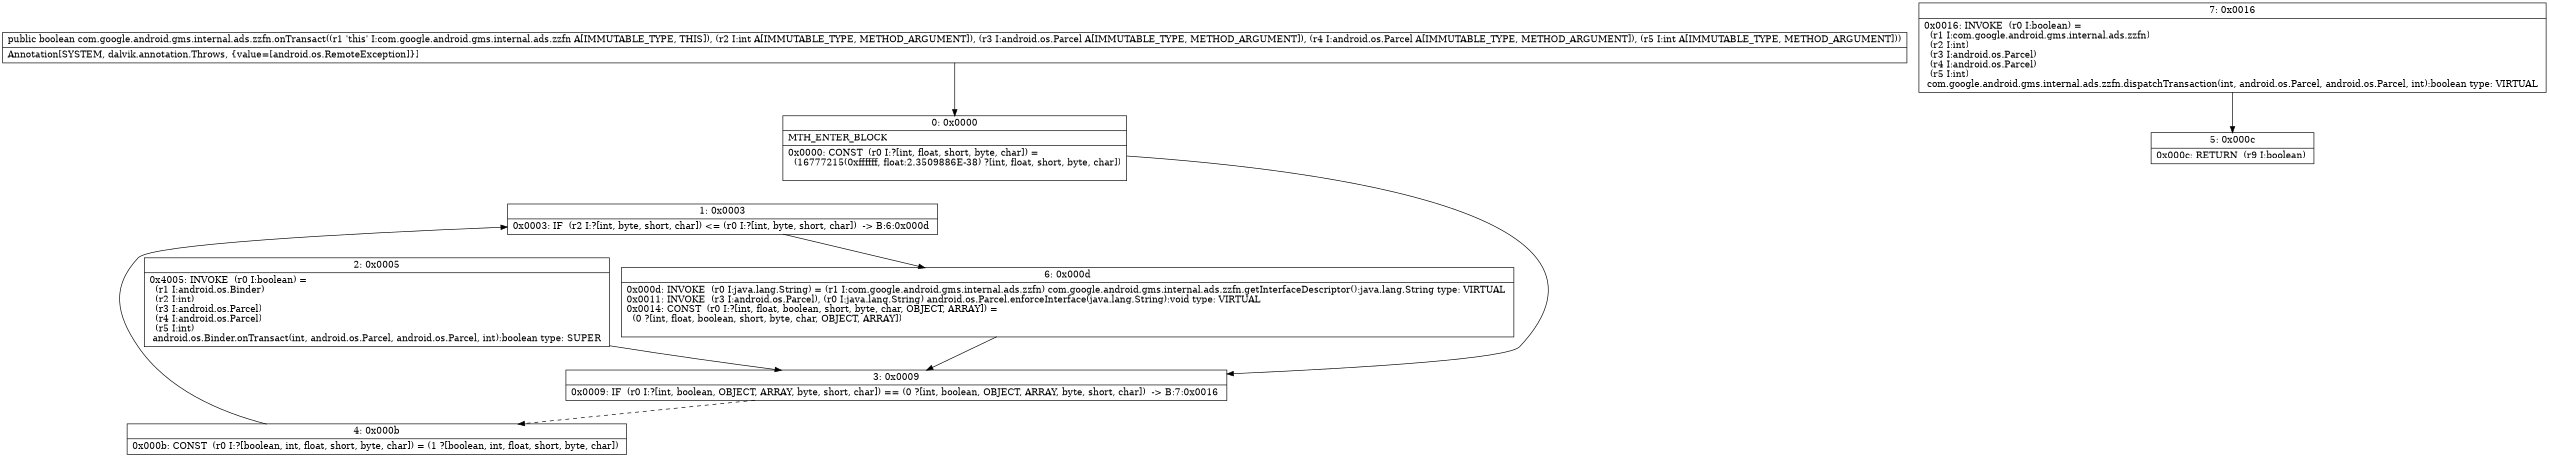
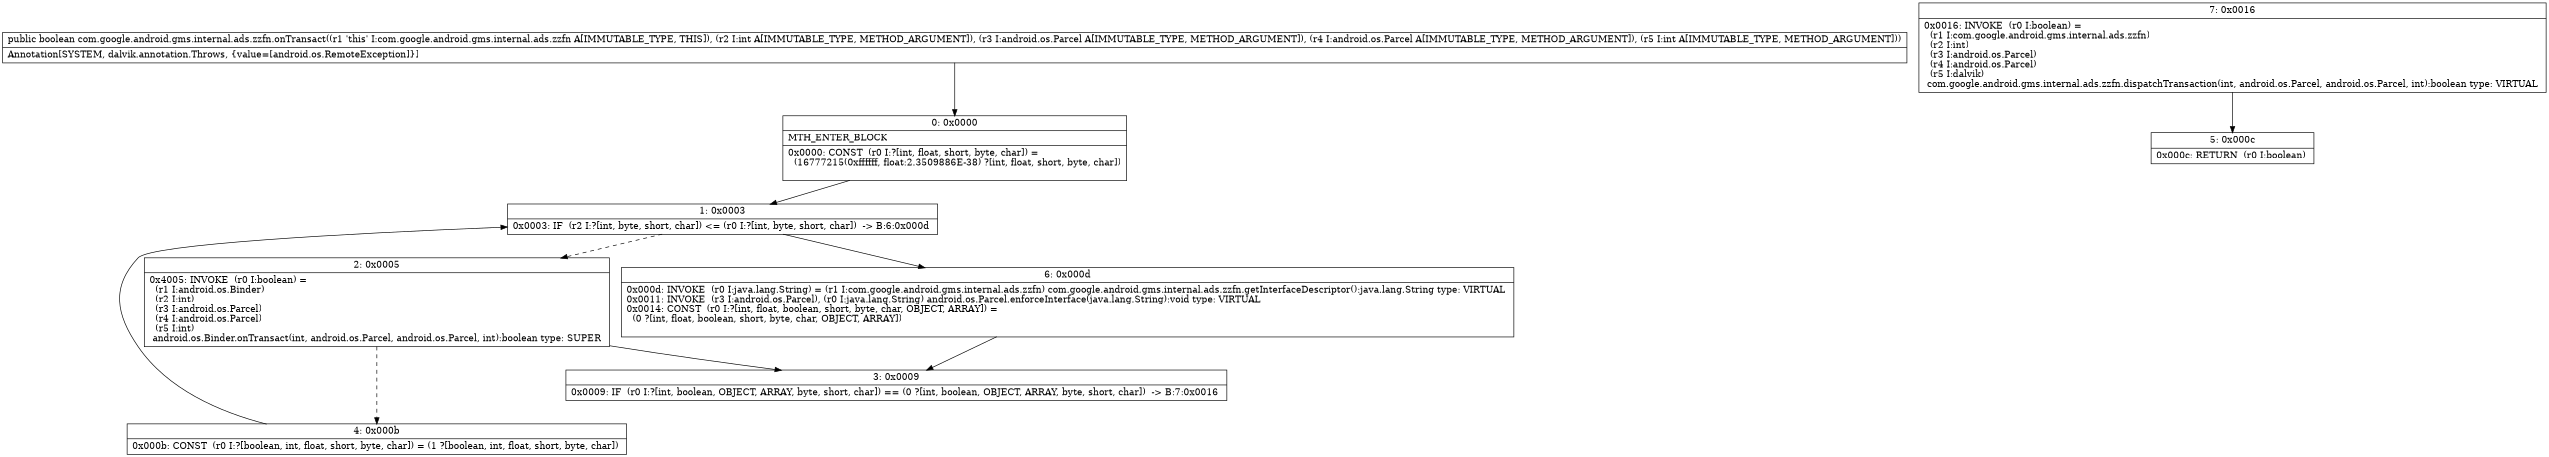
(1947, 75) -> (1954, 75)
(2233, 156) -> (2233, 156)
none -> (615, 245)
(1520, 245) -> (813, 191)
(640, 412) -> (377, 382)
